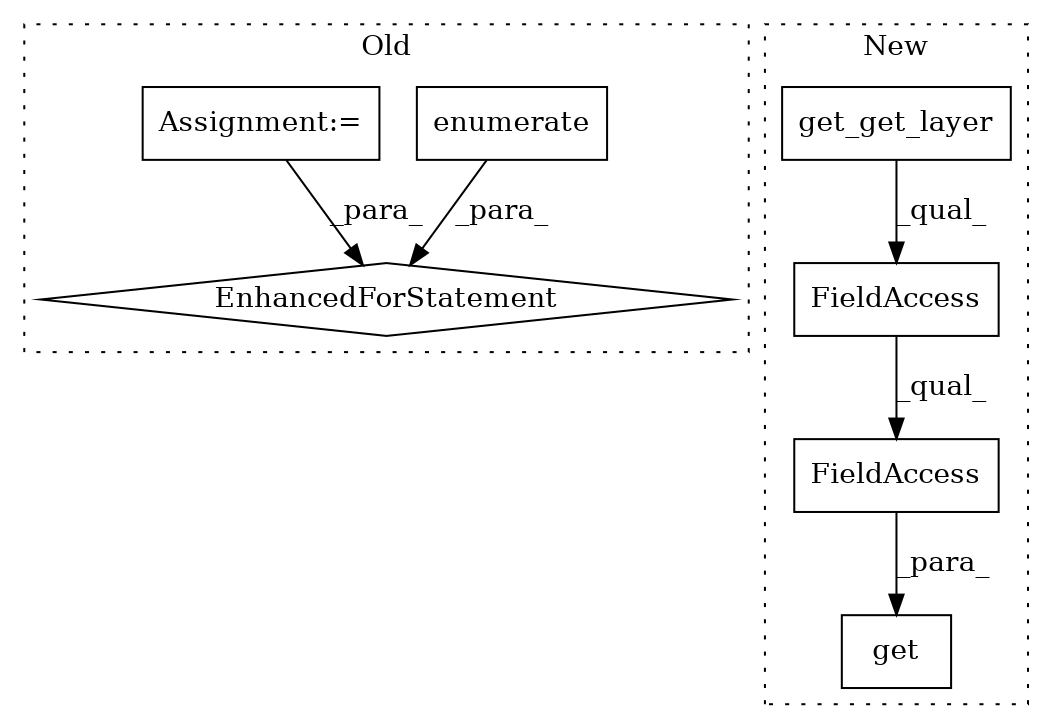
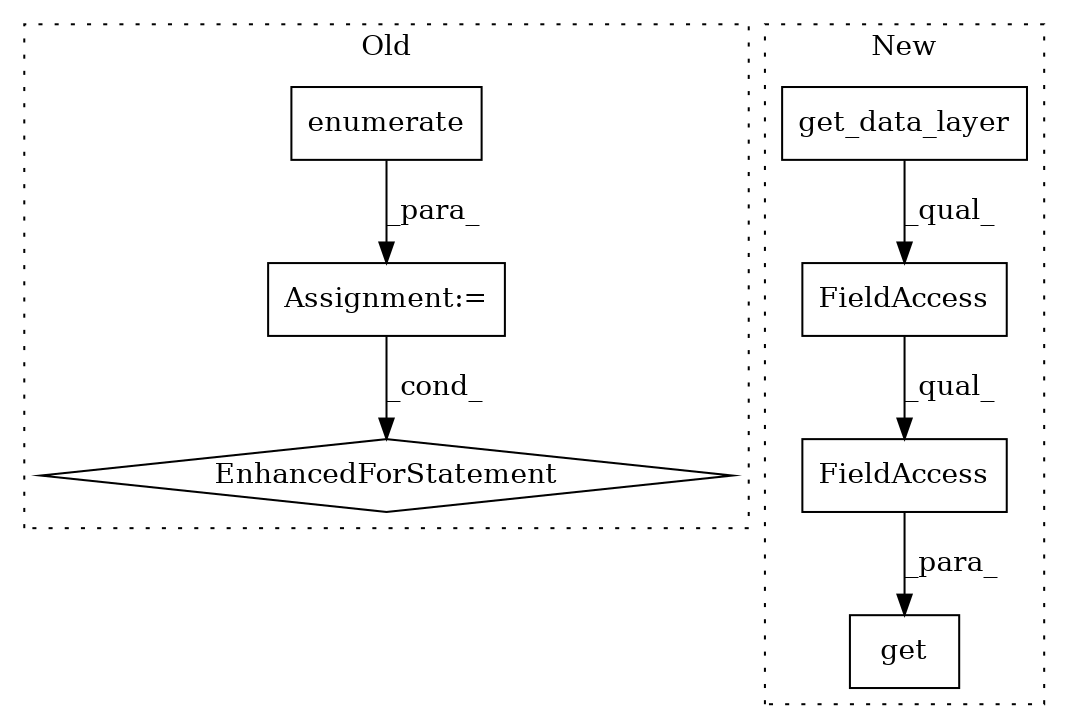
(896, 123) -> (905, 123)
(454, 204) -> (387, 201)
(376, 211) -> (435, 388)
